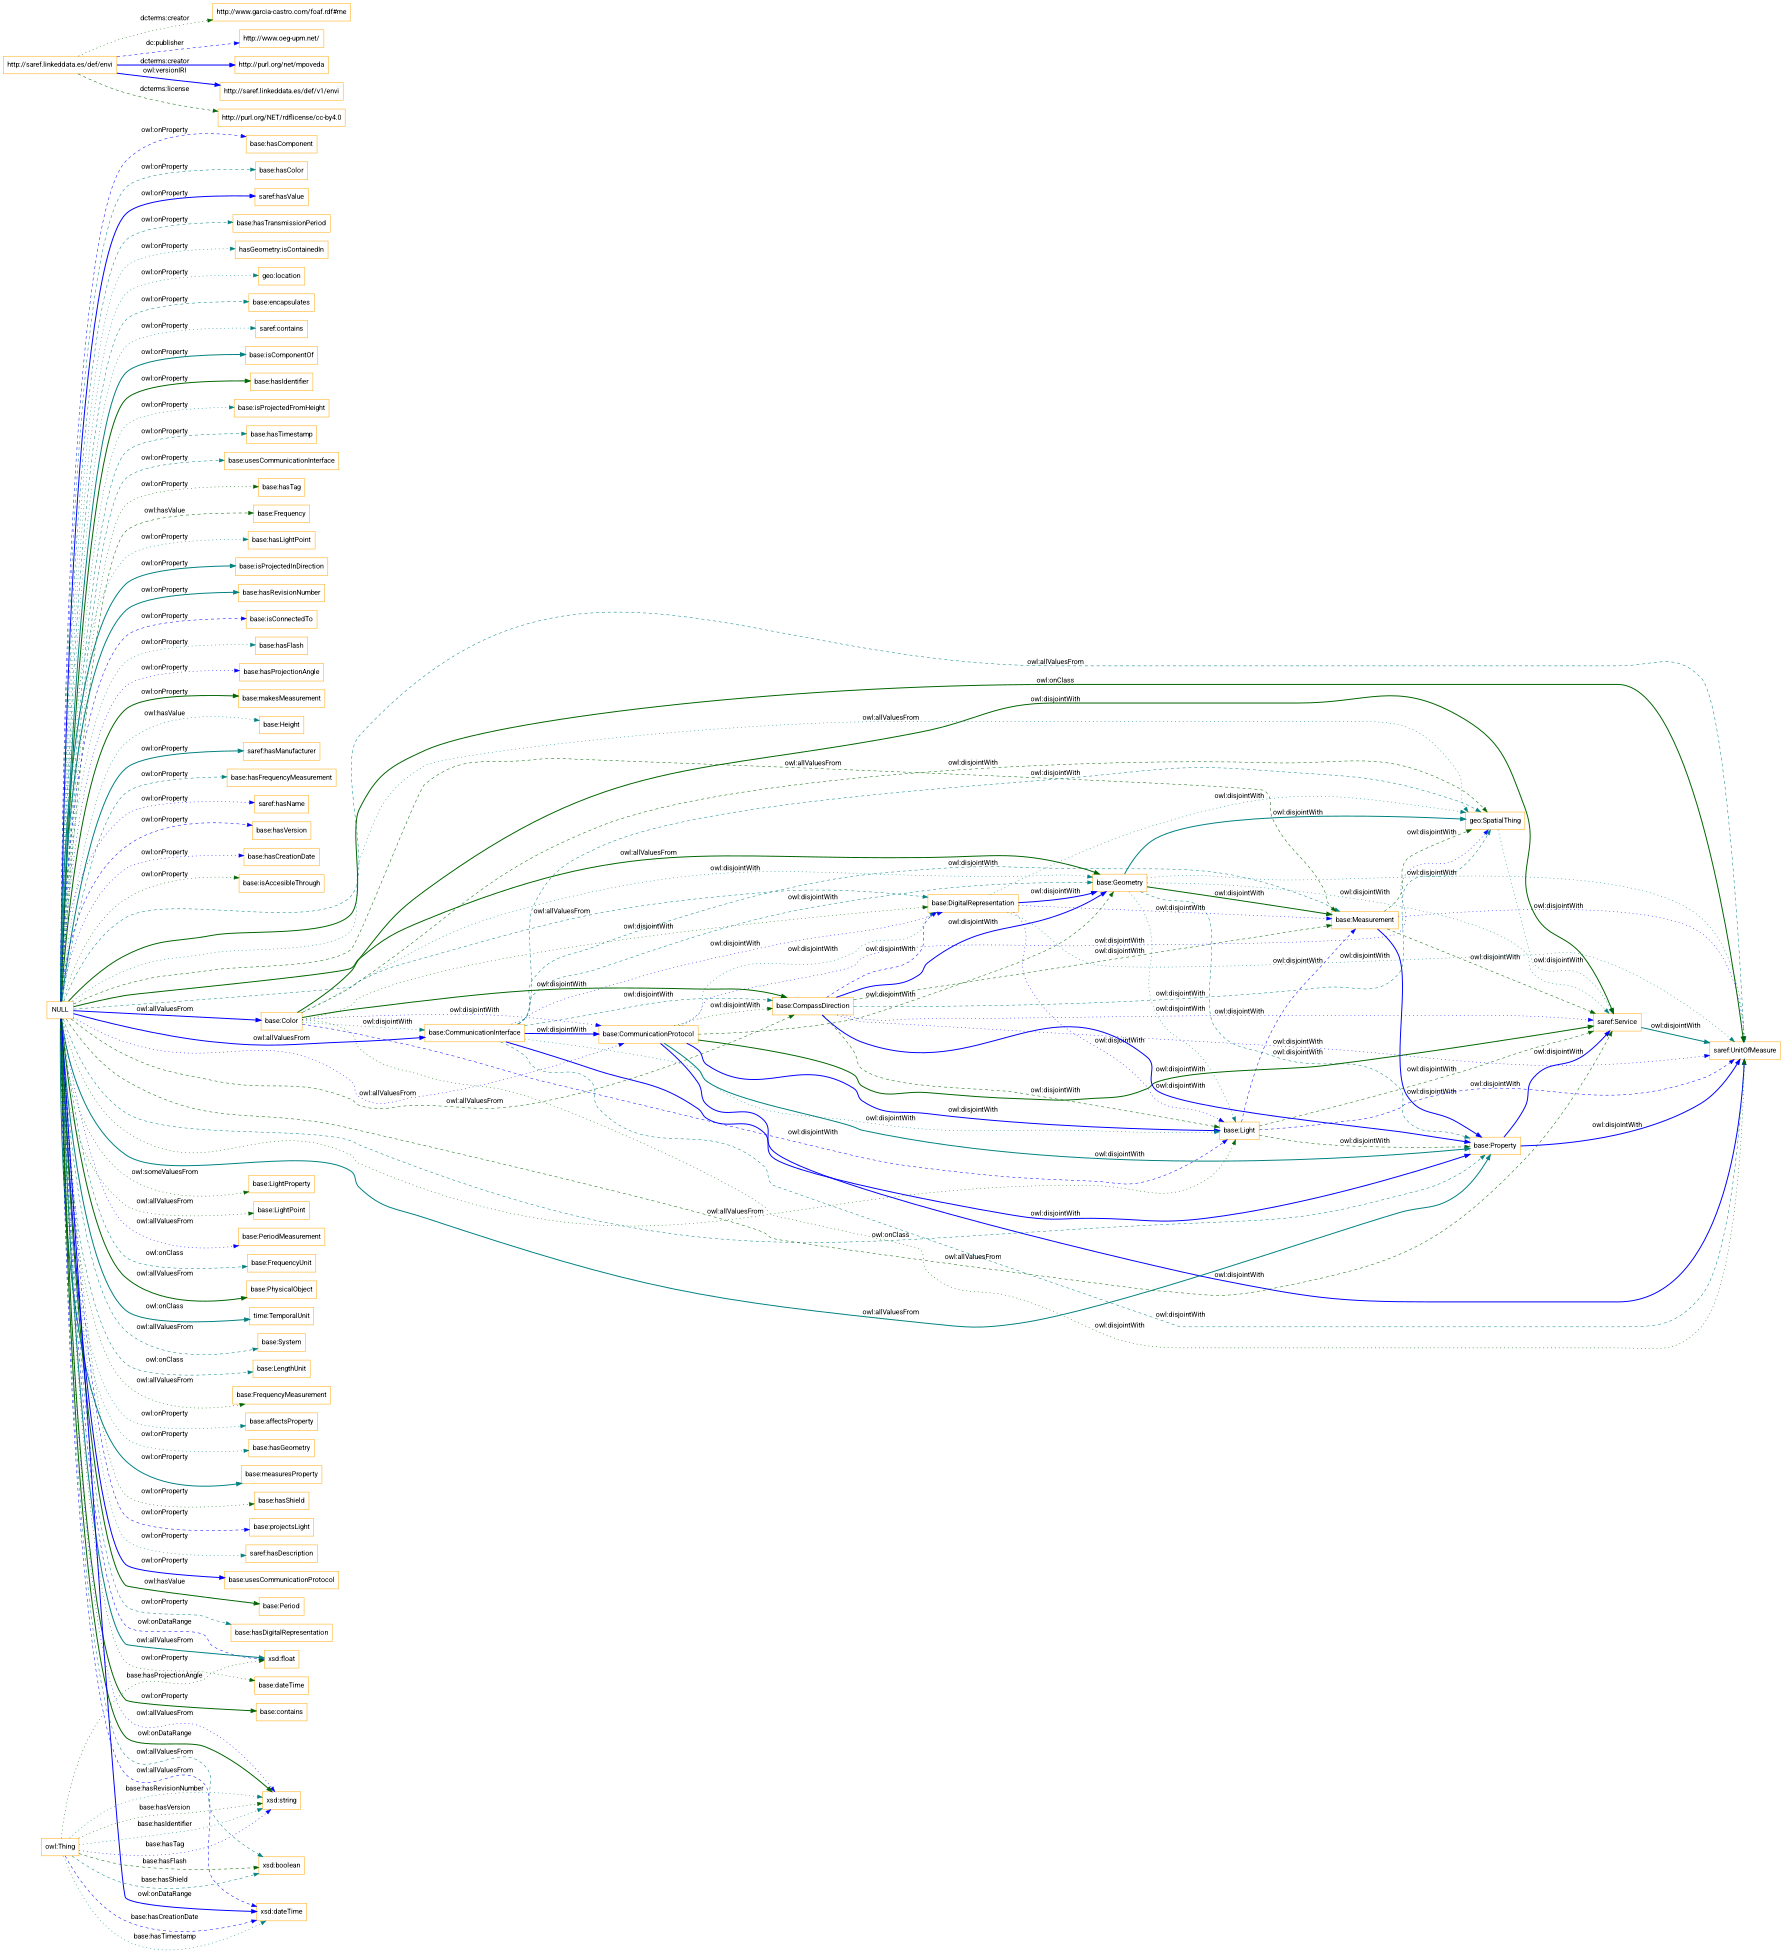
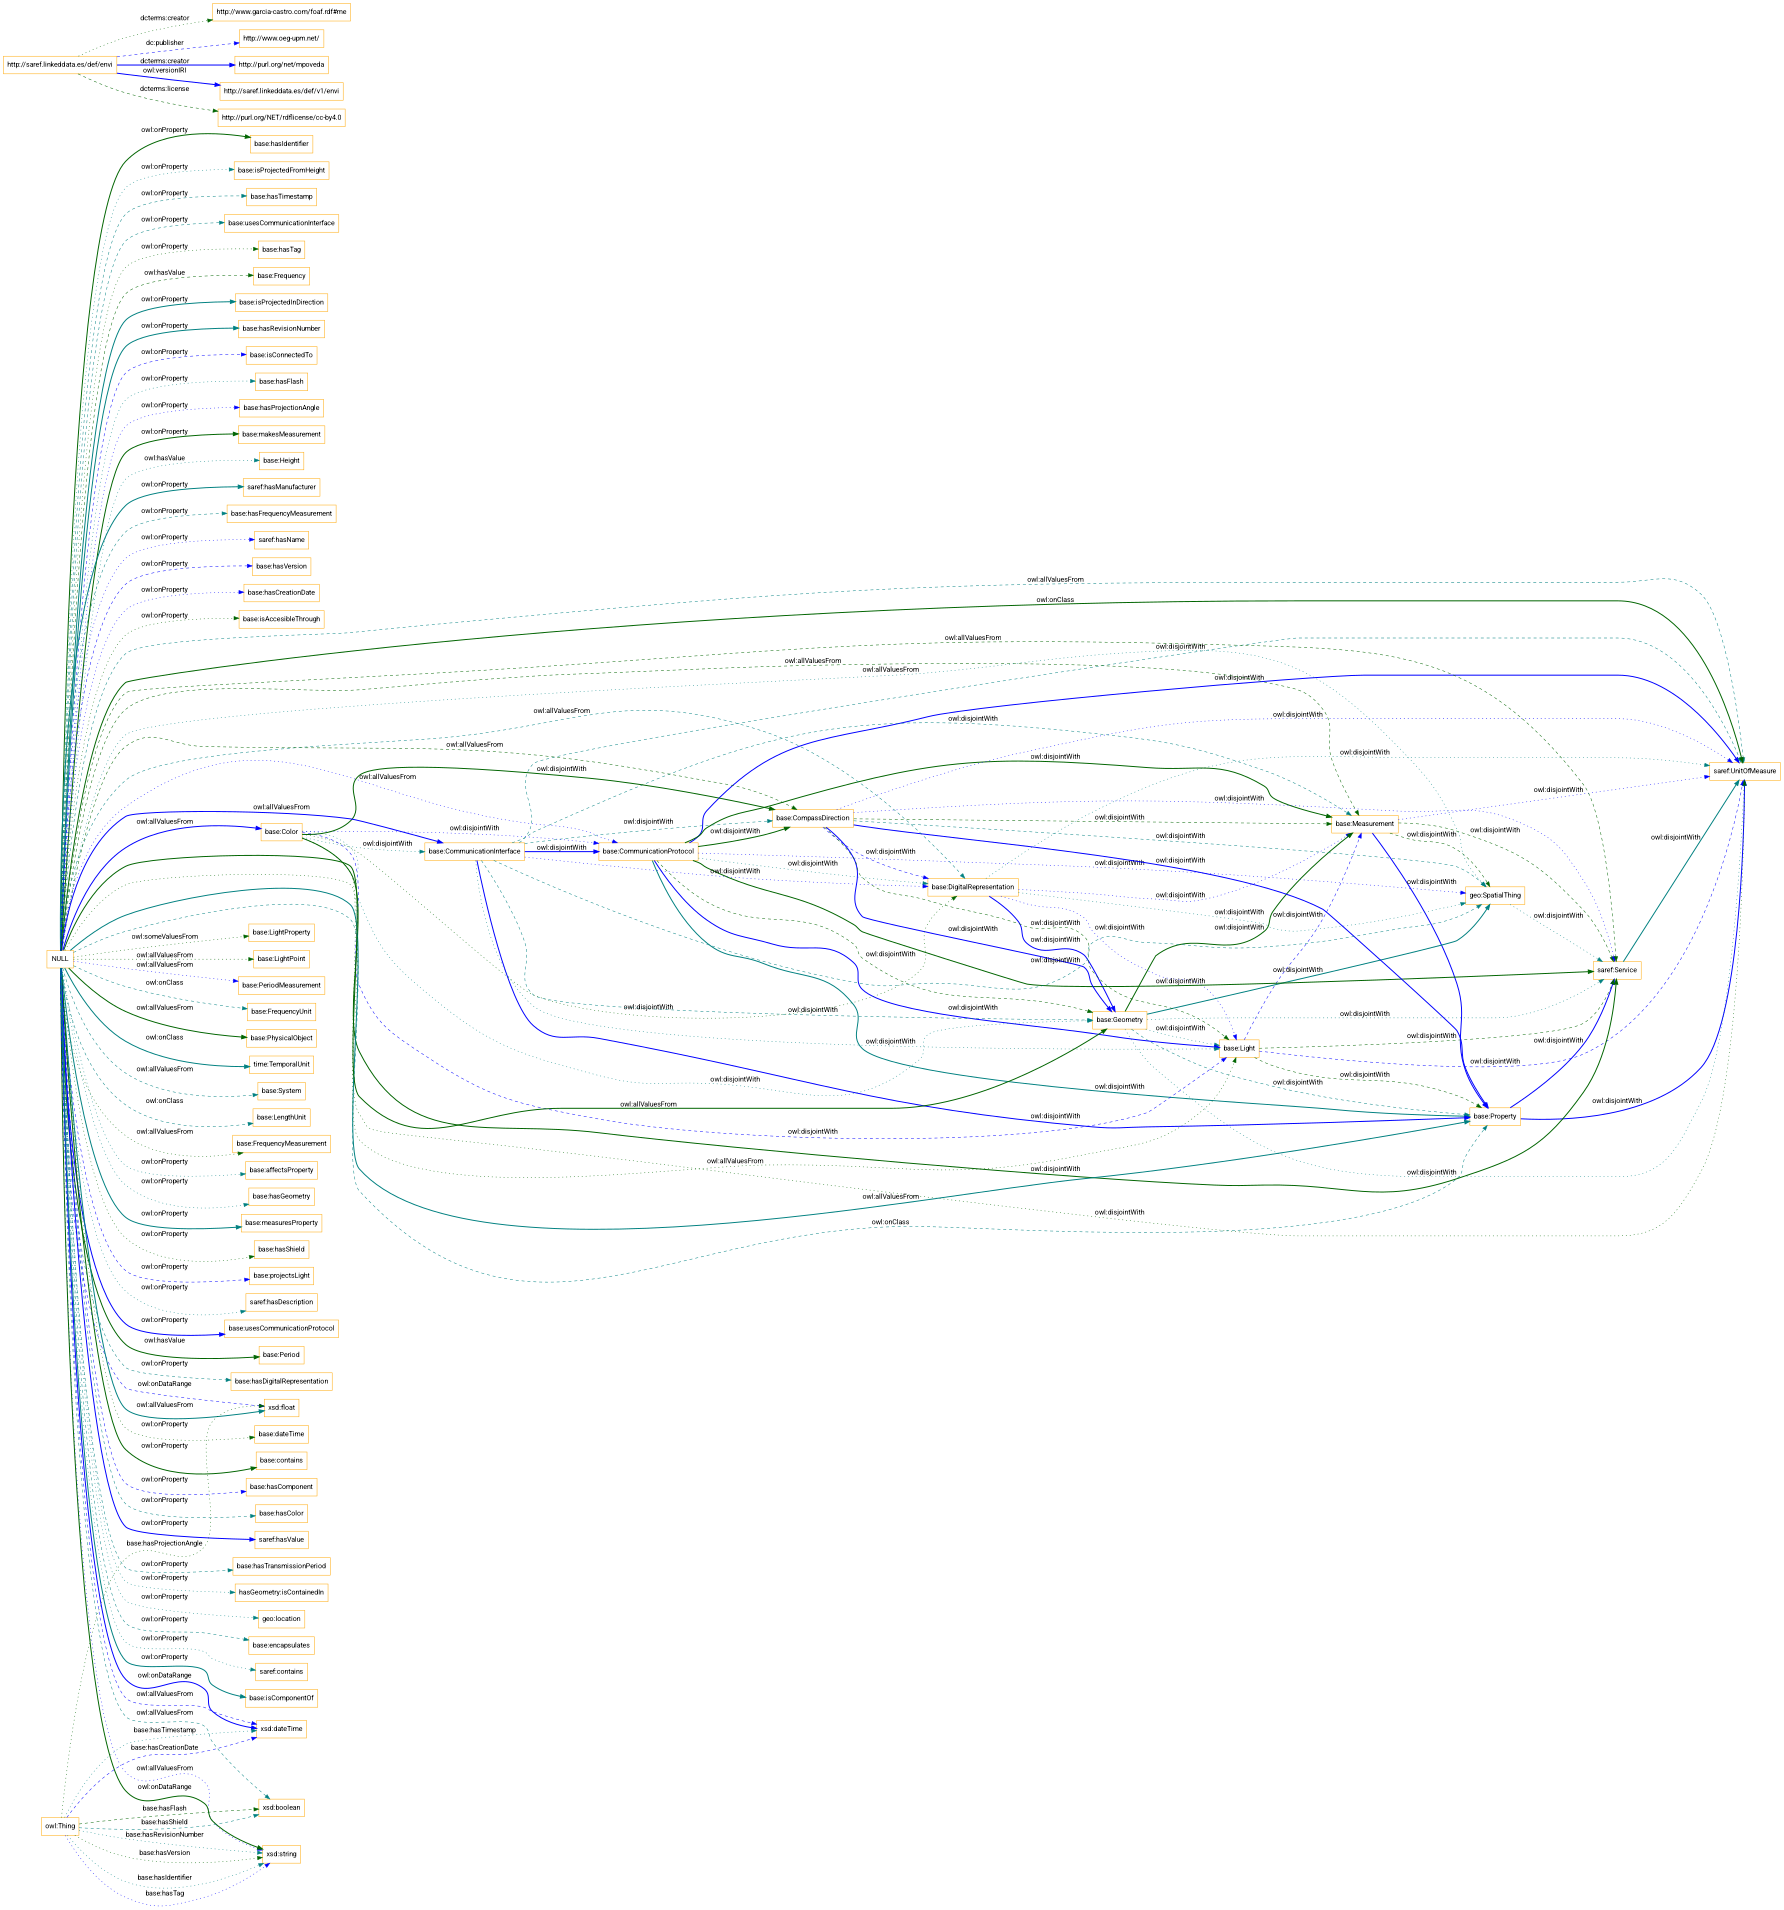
(282, 540) -> none
none -> (1005, 761)
(869, 777) -> none
(720, 1014) -> (742, 840)
